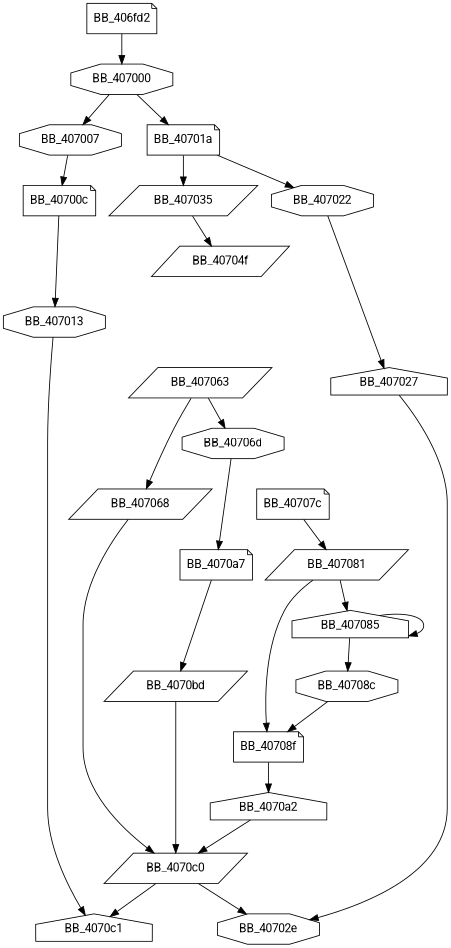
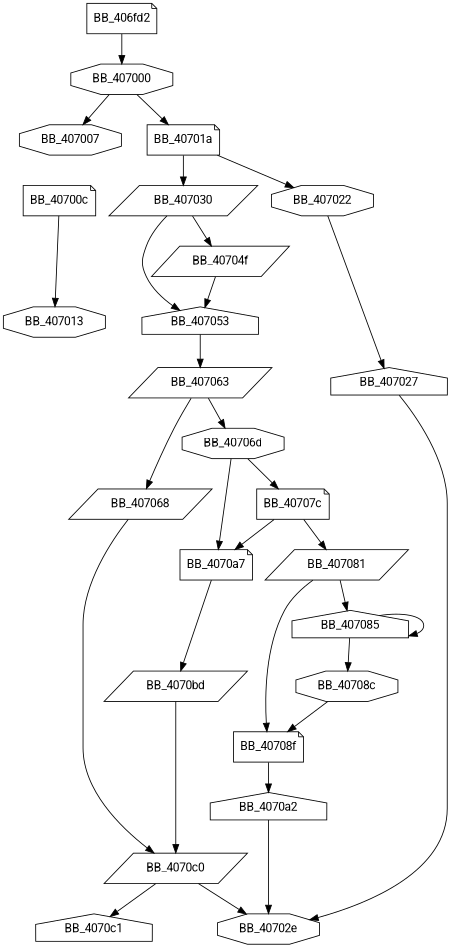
(66, 166) -> none
(183, 201) -> (183, 201)
none -> (200, 322)
none -> (260, 471)
none -> (258, 532)
(48, 626) -> none
(228, 834) -> (269, 862)
